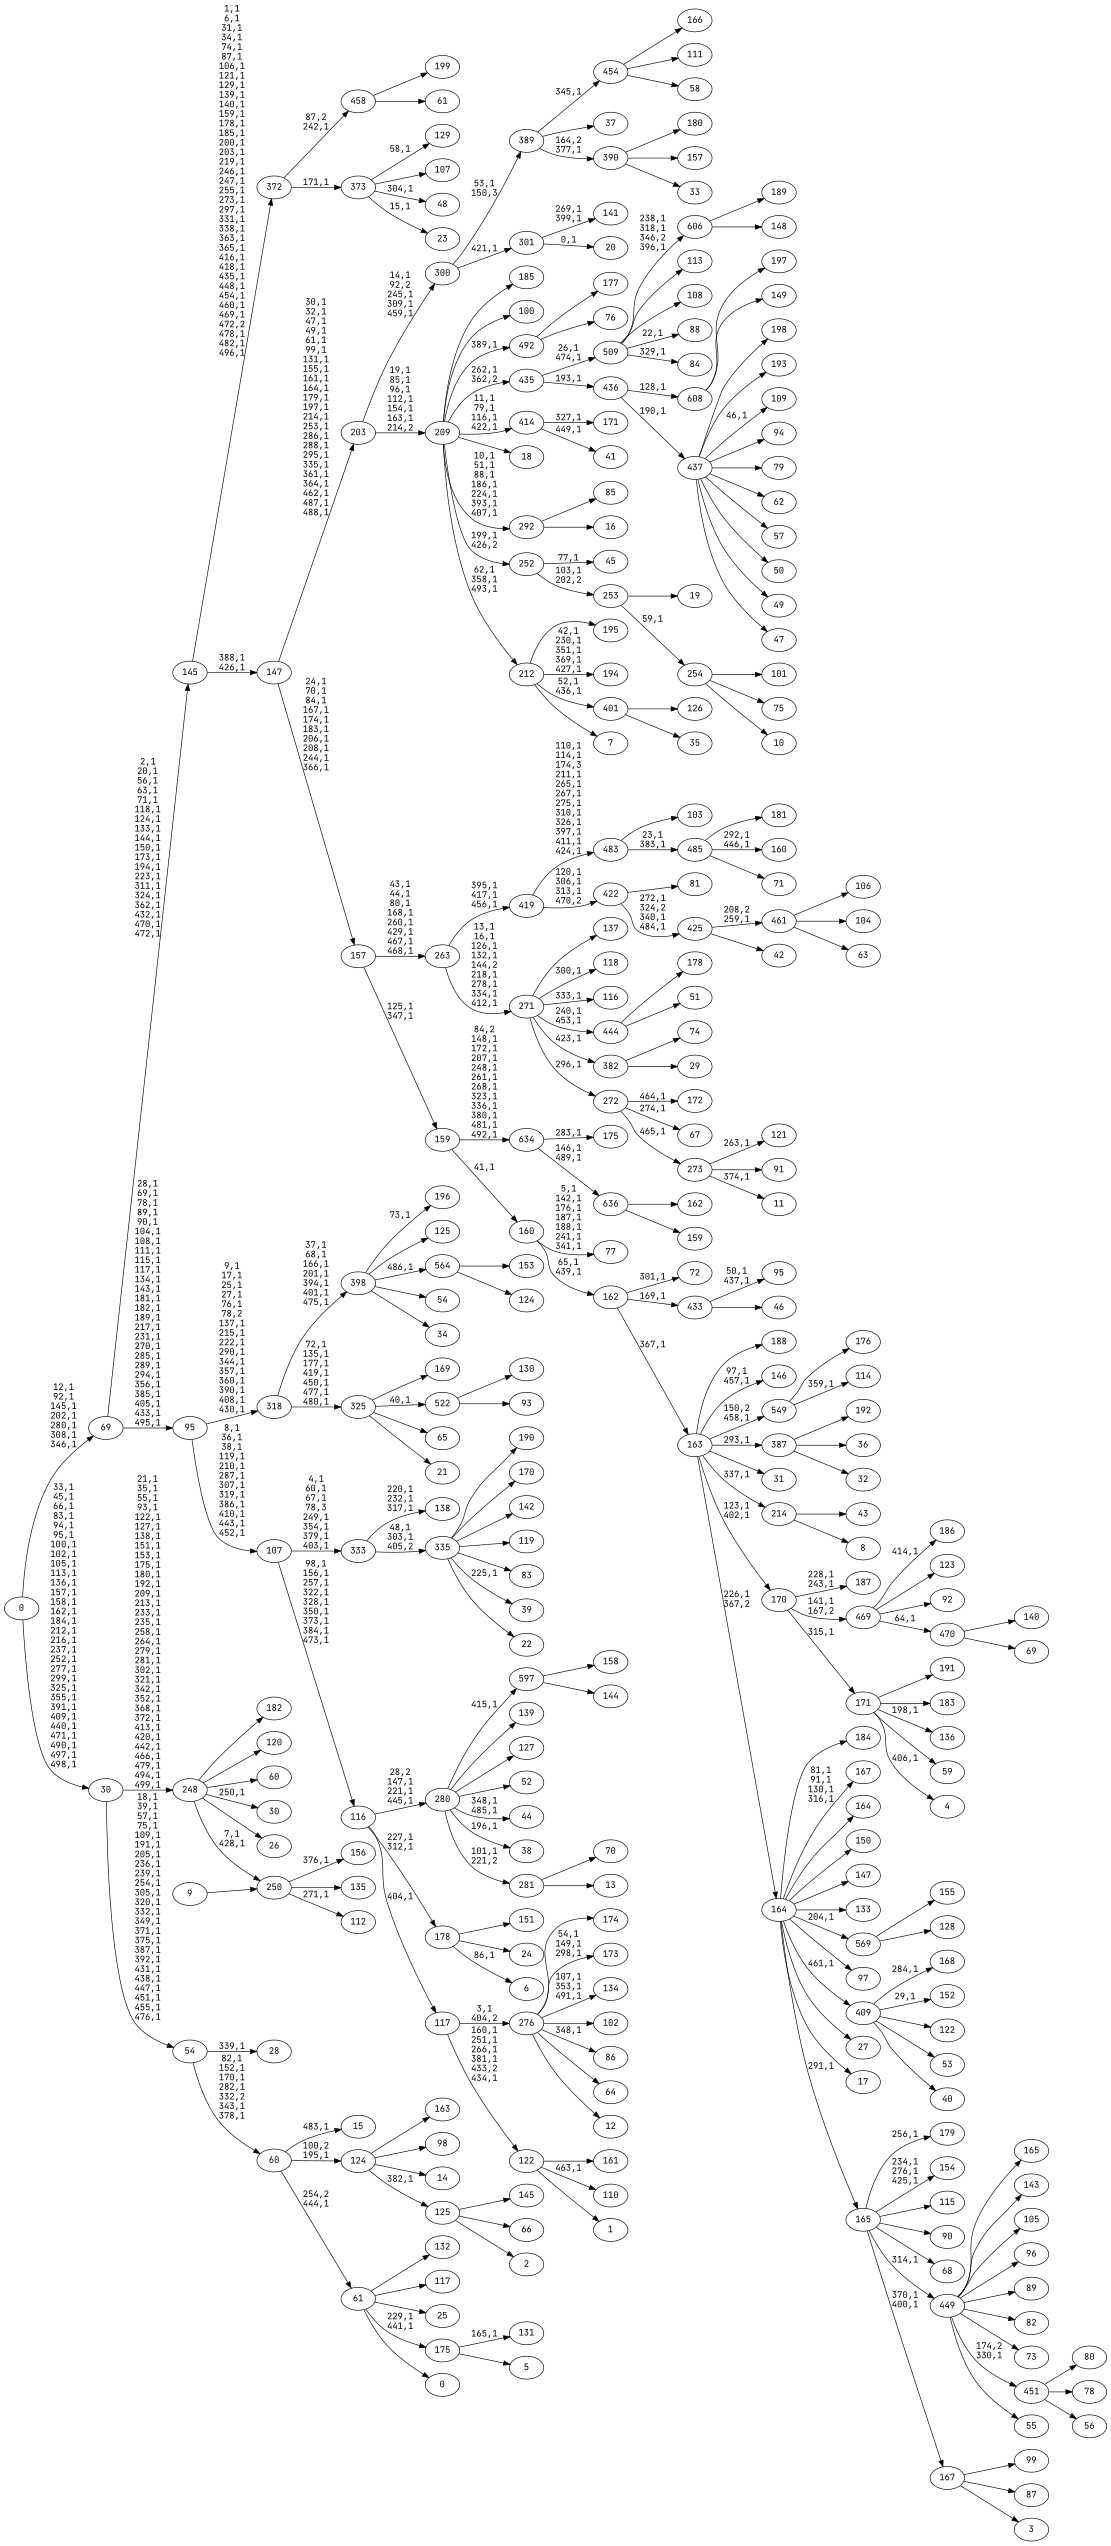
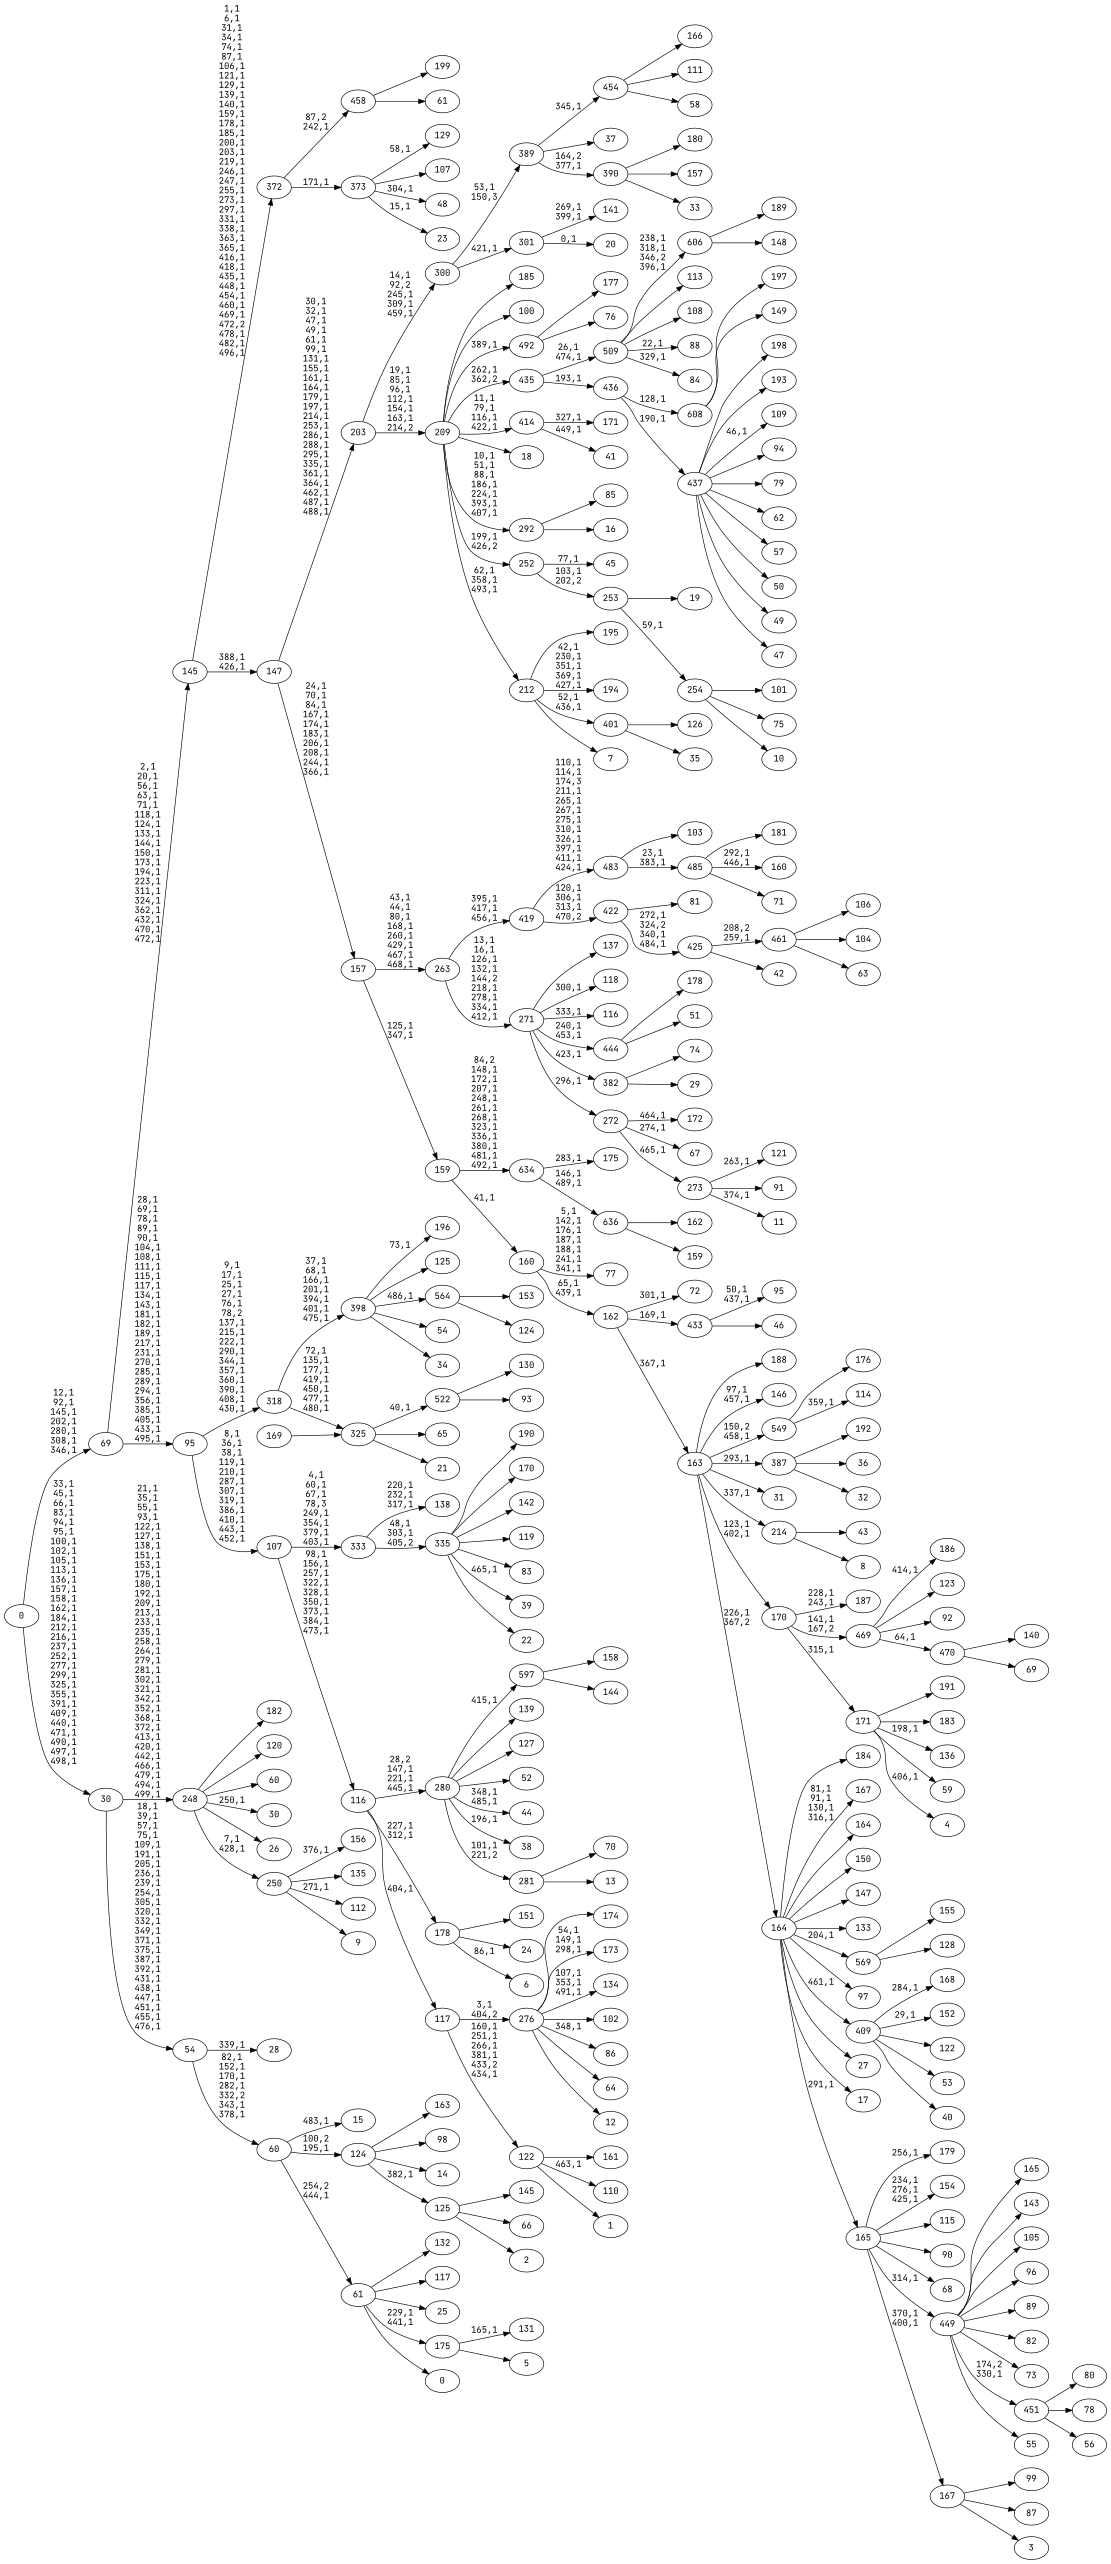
(397, 1389) -> (313, 1435)
(484, 1574) -> (484, 1570)
(229, 1891) -> (313, 1911)
